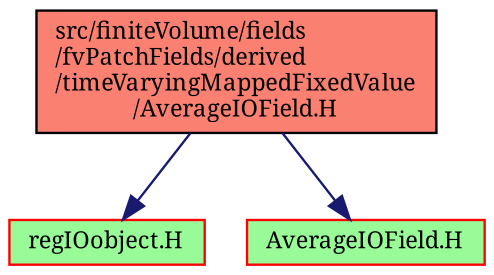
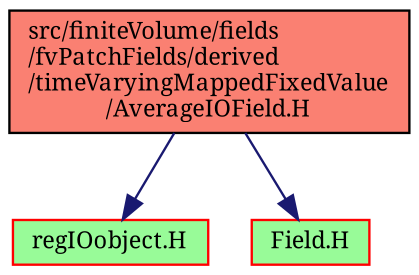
(366, 242) -> (311, 242)
